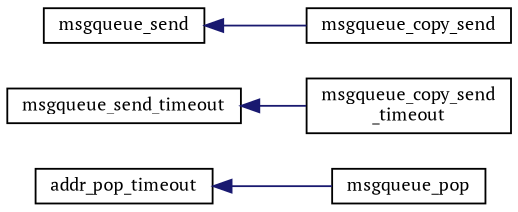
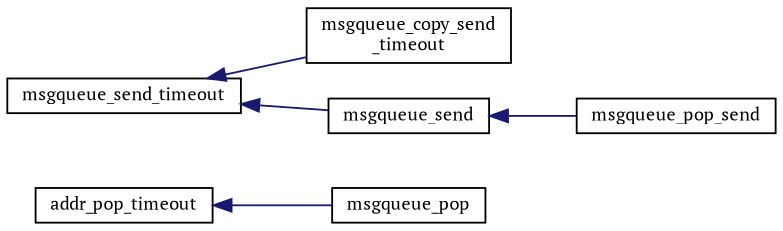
(409, 26) -> (676, 116)
none -> (294, 108)
